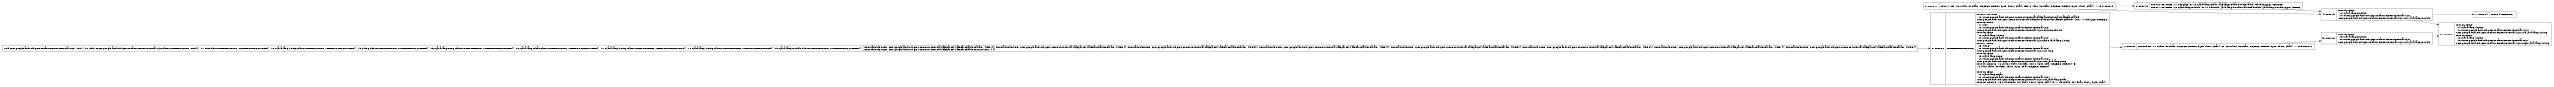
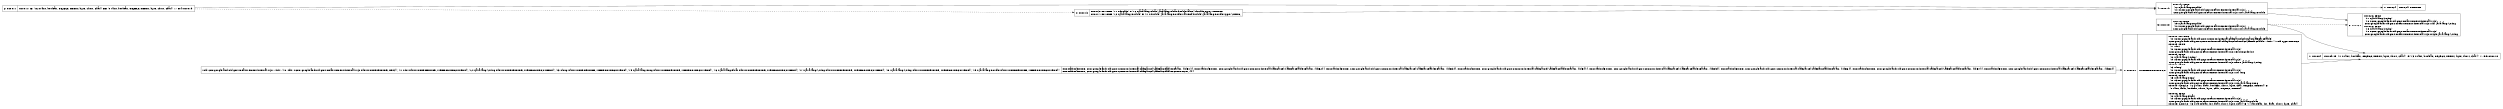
(2299, 42) -> (2315, 41)
